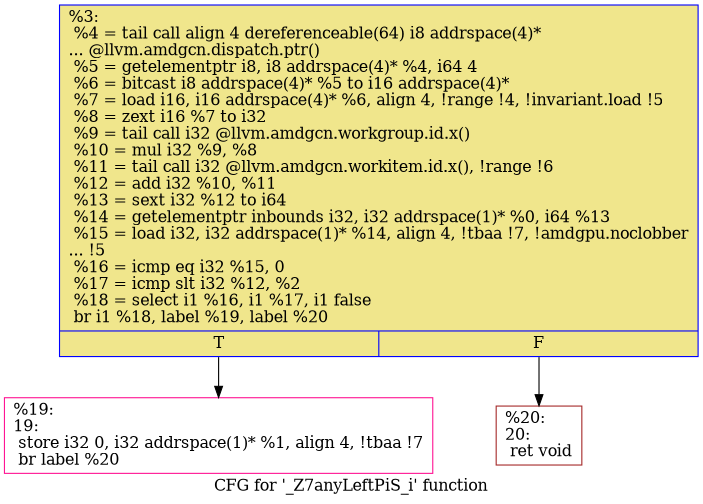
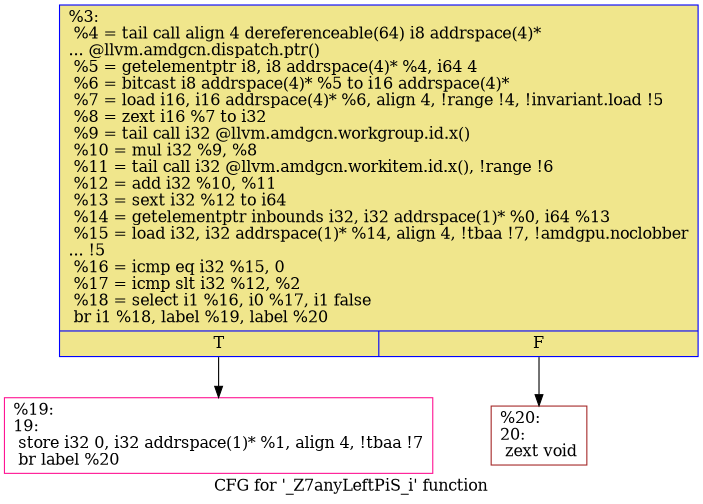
(220, 301) -> (220, 301)
(539, 452) -> (539, 452)
